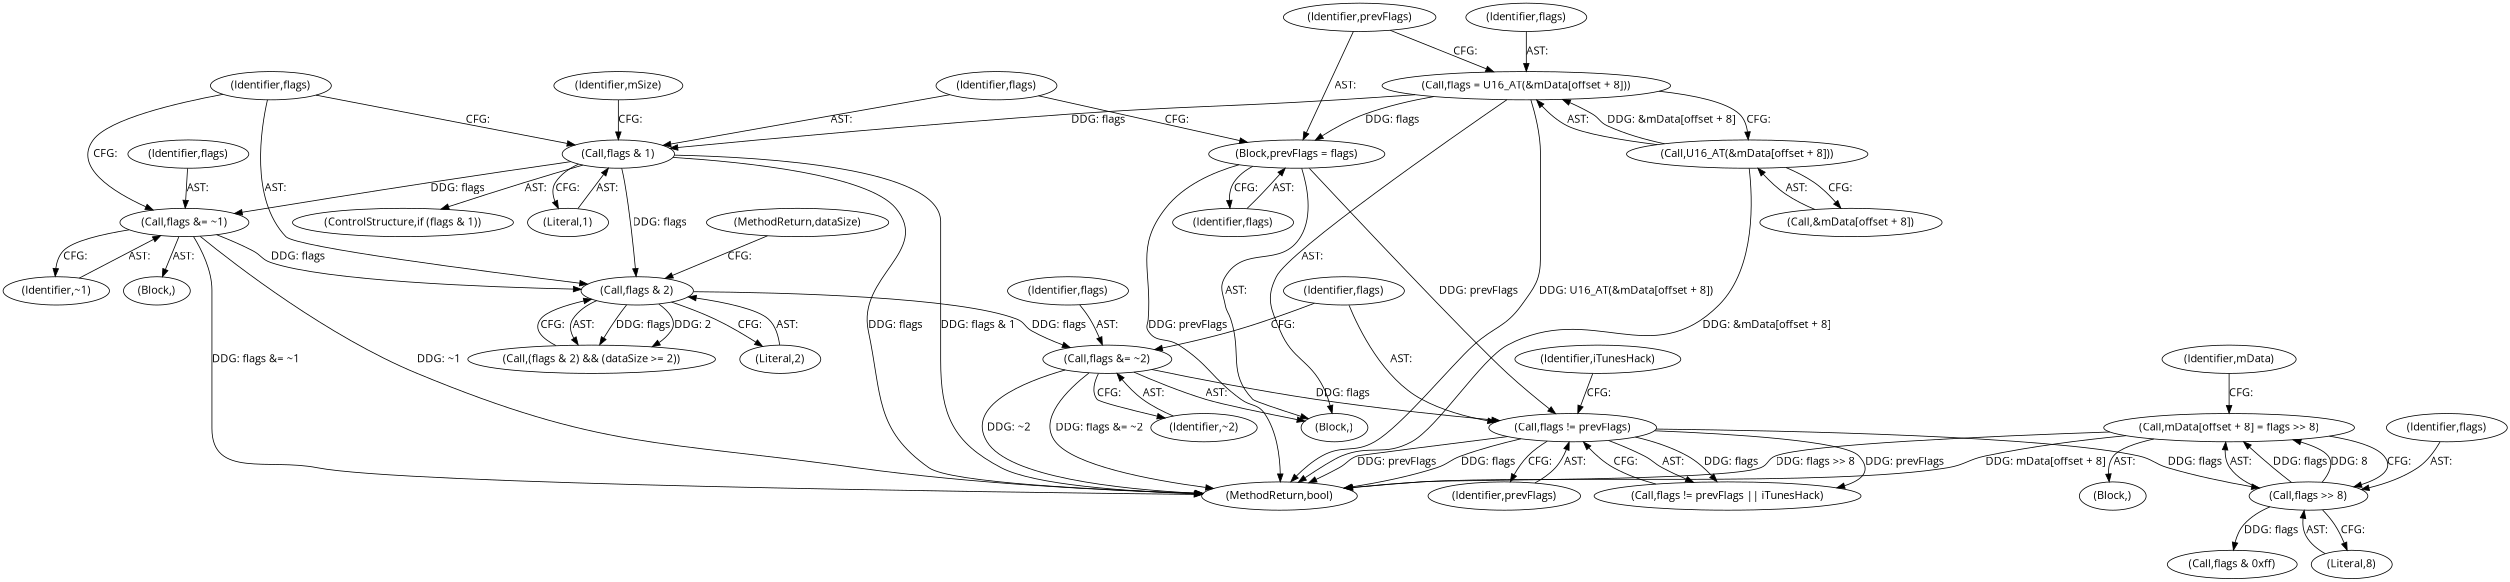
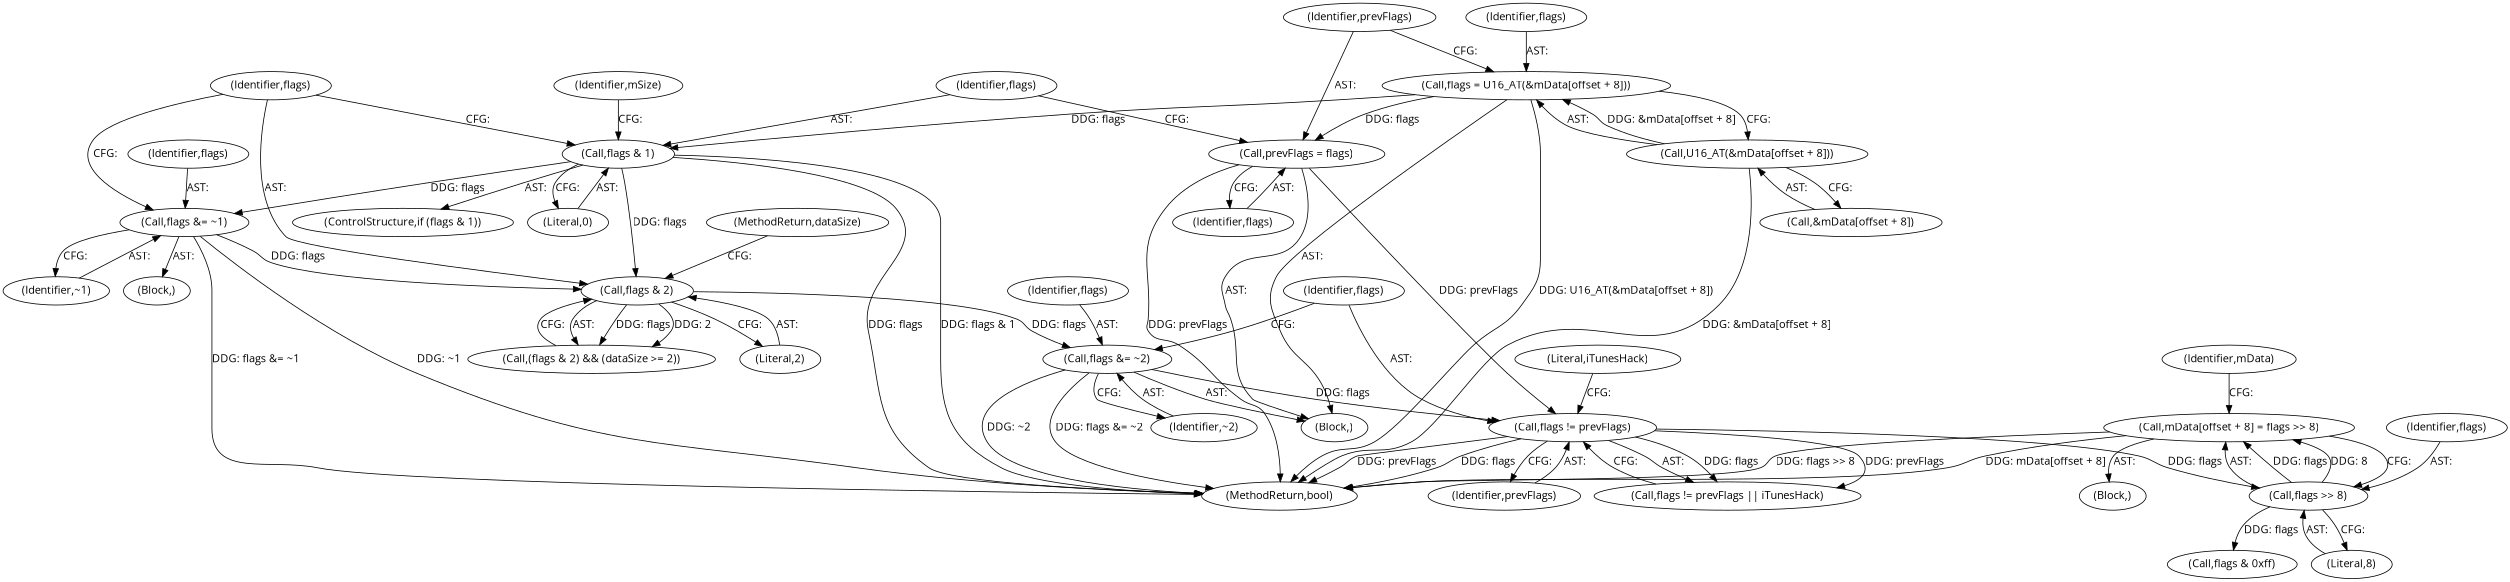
(1297, 154) -> (1297, 154)
(568, 222) -> (568, 222)
(1598, 359) -> (1598, 359)
